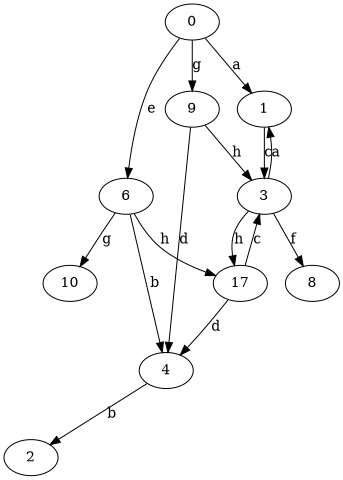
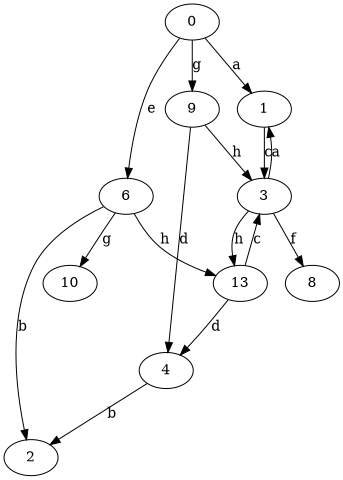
(145, 279) -> (22, 301)
(240, 283) -> (240, 283)
